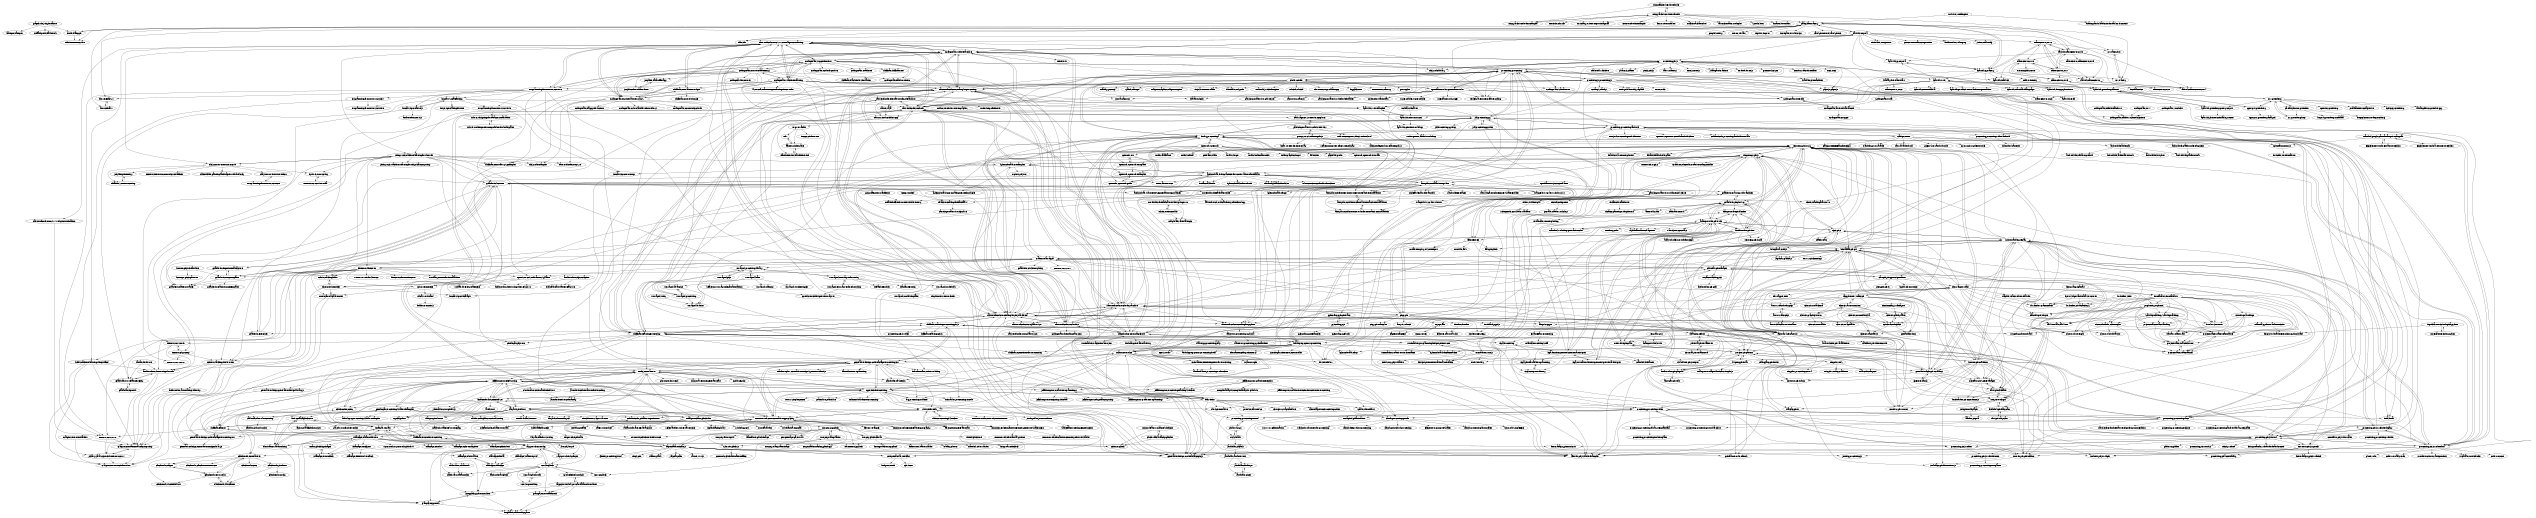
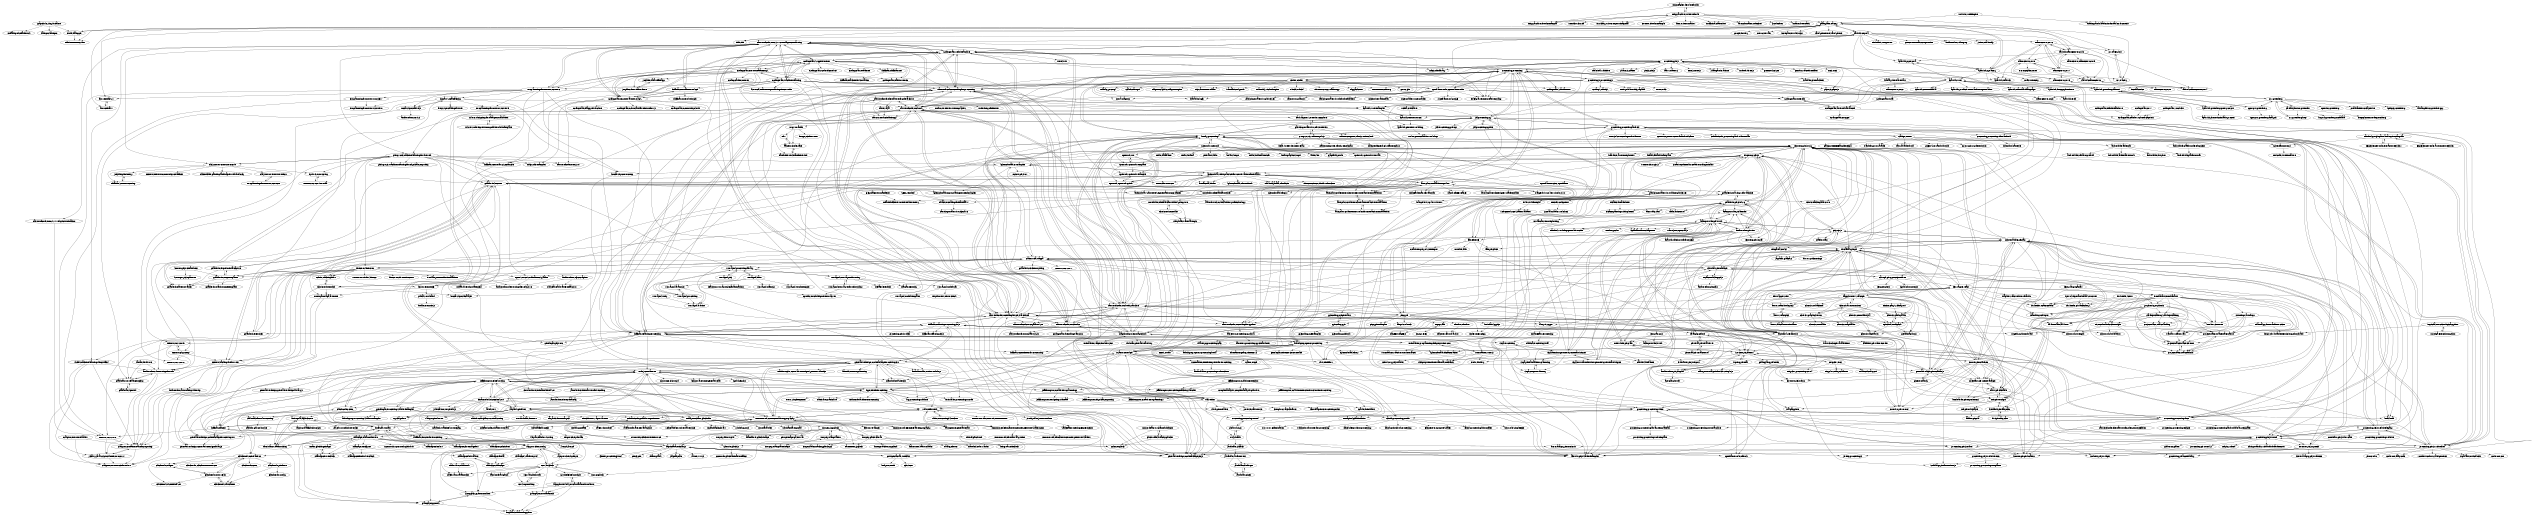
(1762, 33) -> none
